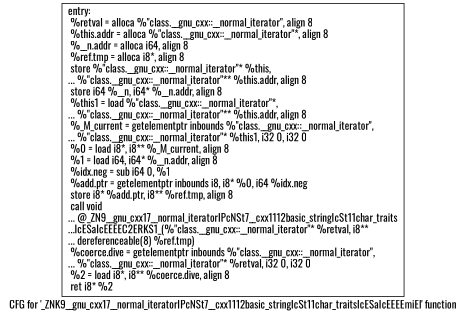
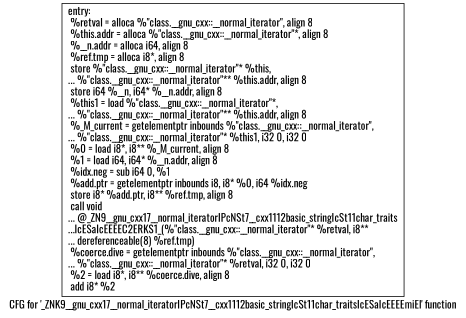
(91, 287) -> (92, 287)
